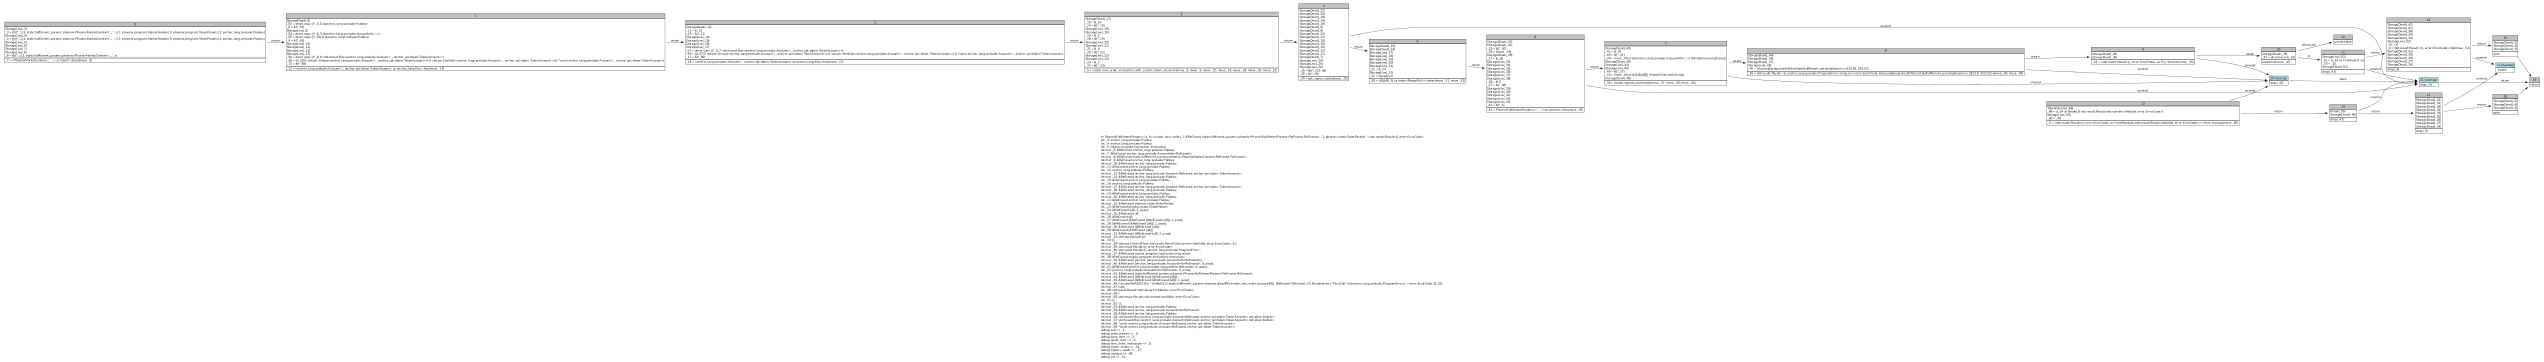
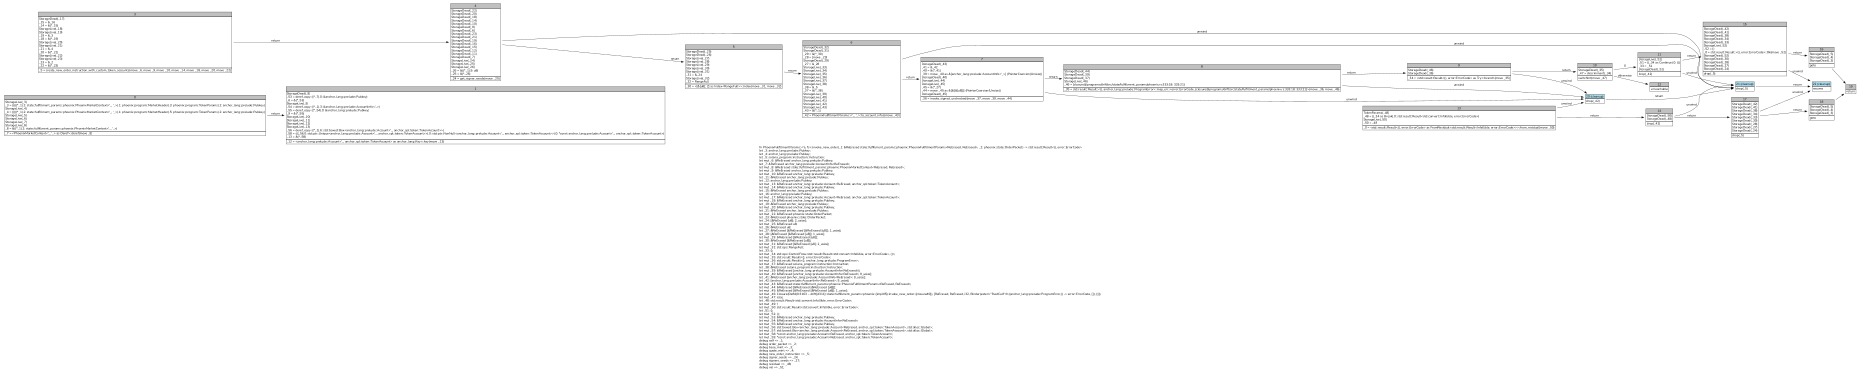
(875, 42) -> none
(2481, 82) -> (1782, 86)
(2338, 111) -> (1659, 116)
